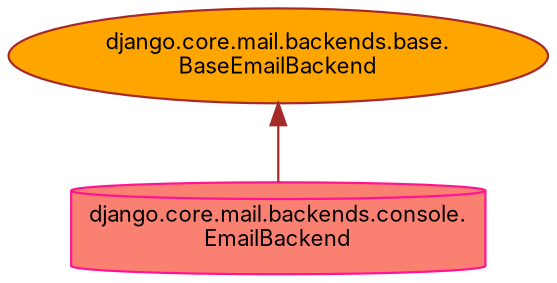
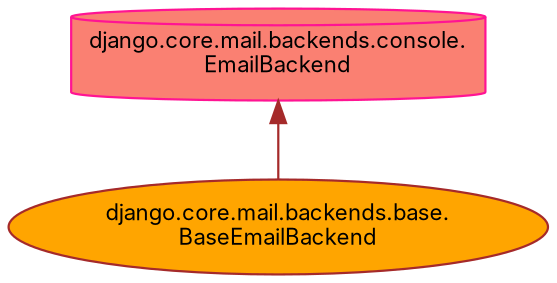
(278, 154) -> (278, 151)
